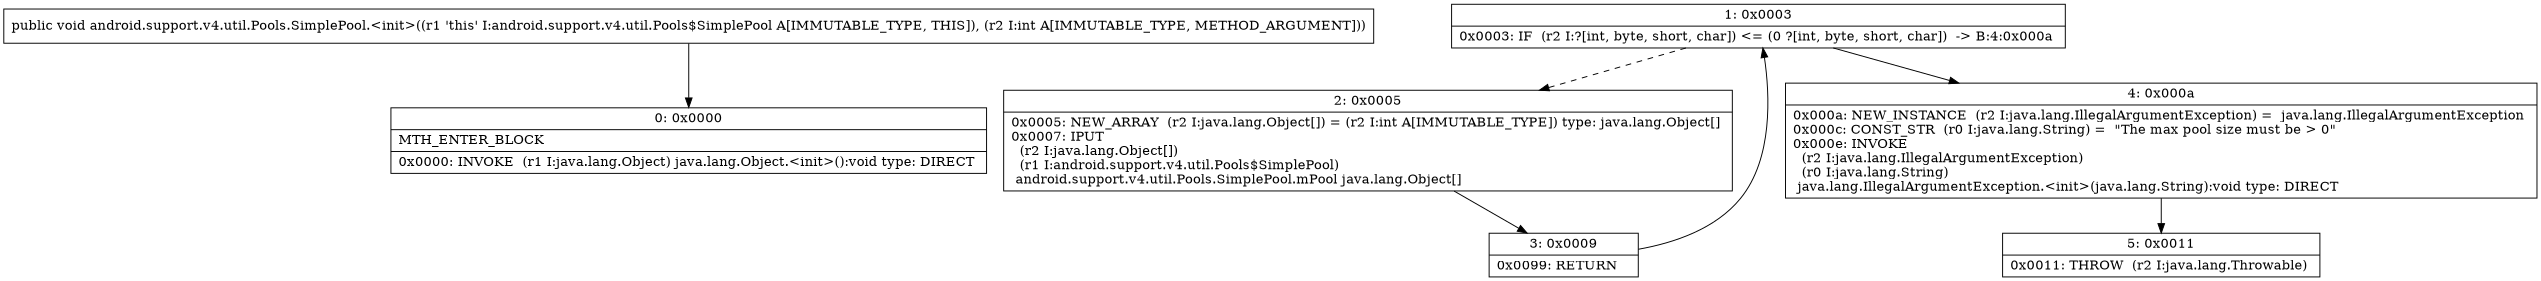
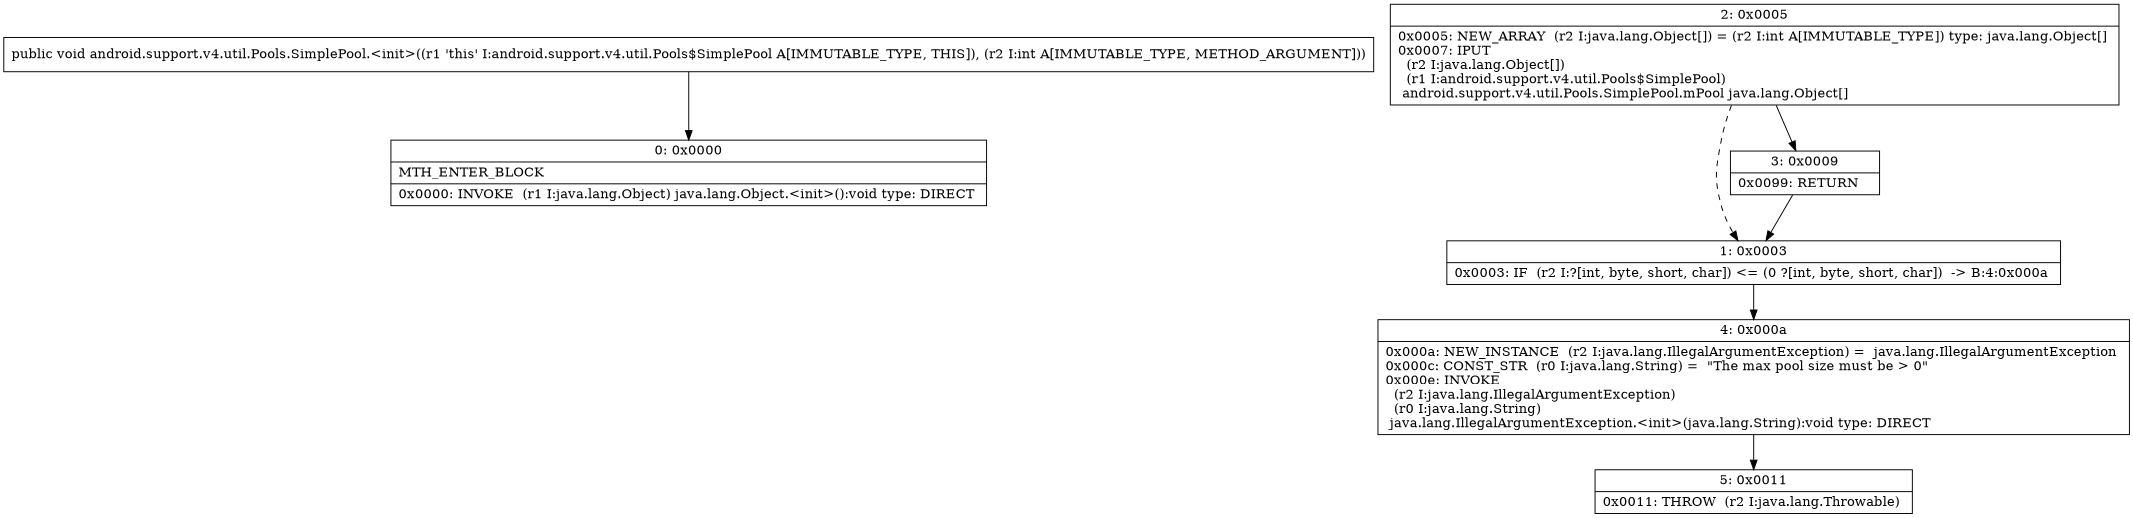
(1617, 68) -> (1717, 170)
